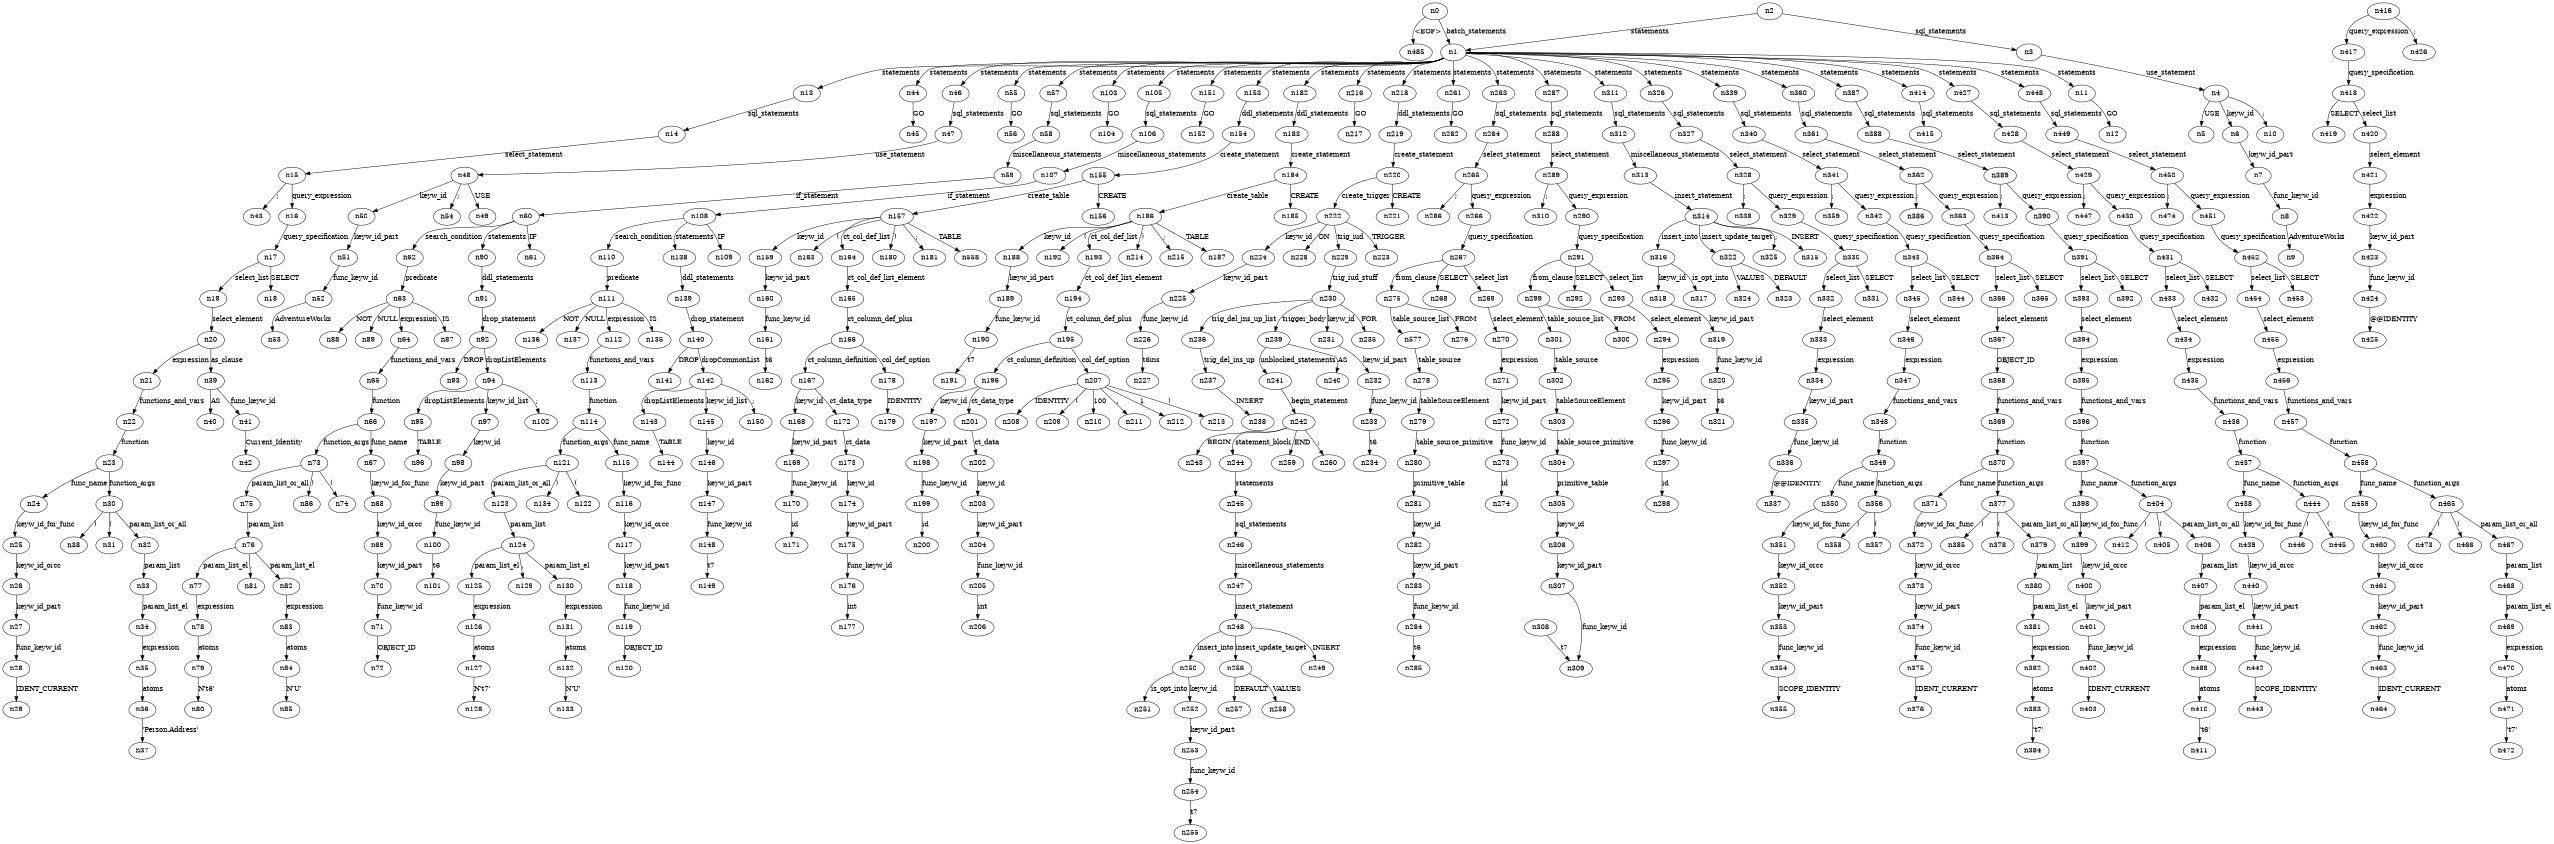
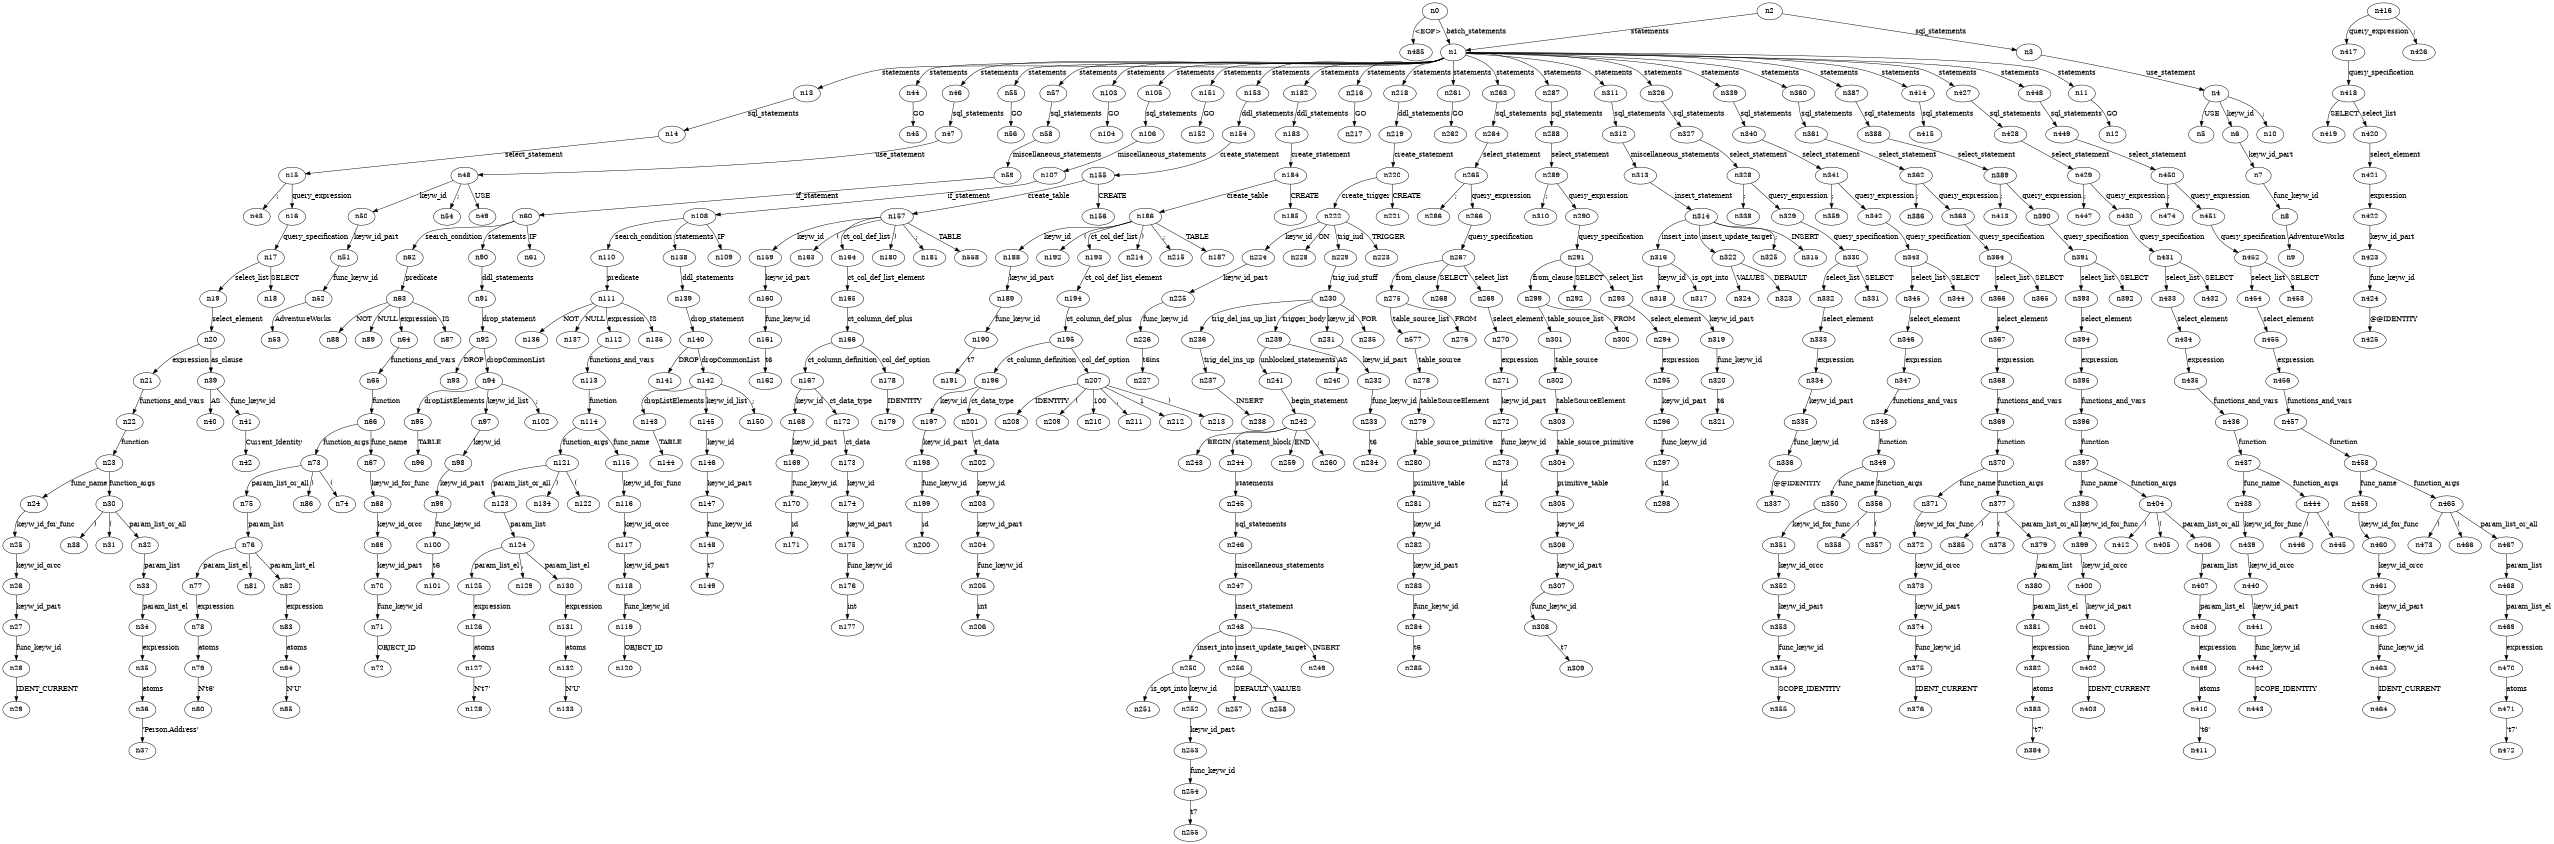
(516, 361) -> (516, 361)
(2016, 361) -> (2016, 361)
(1581, 622) -> (1533, 601)
